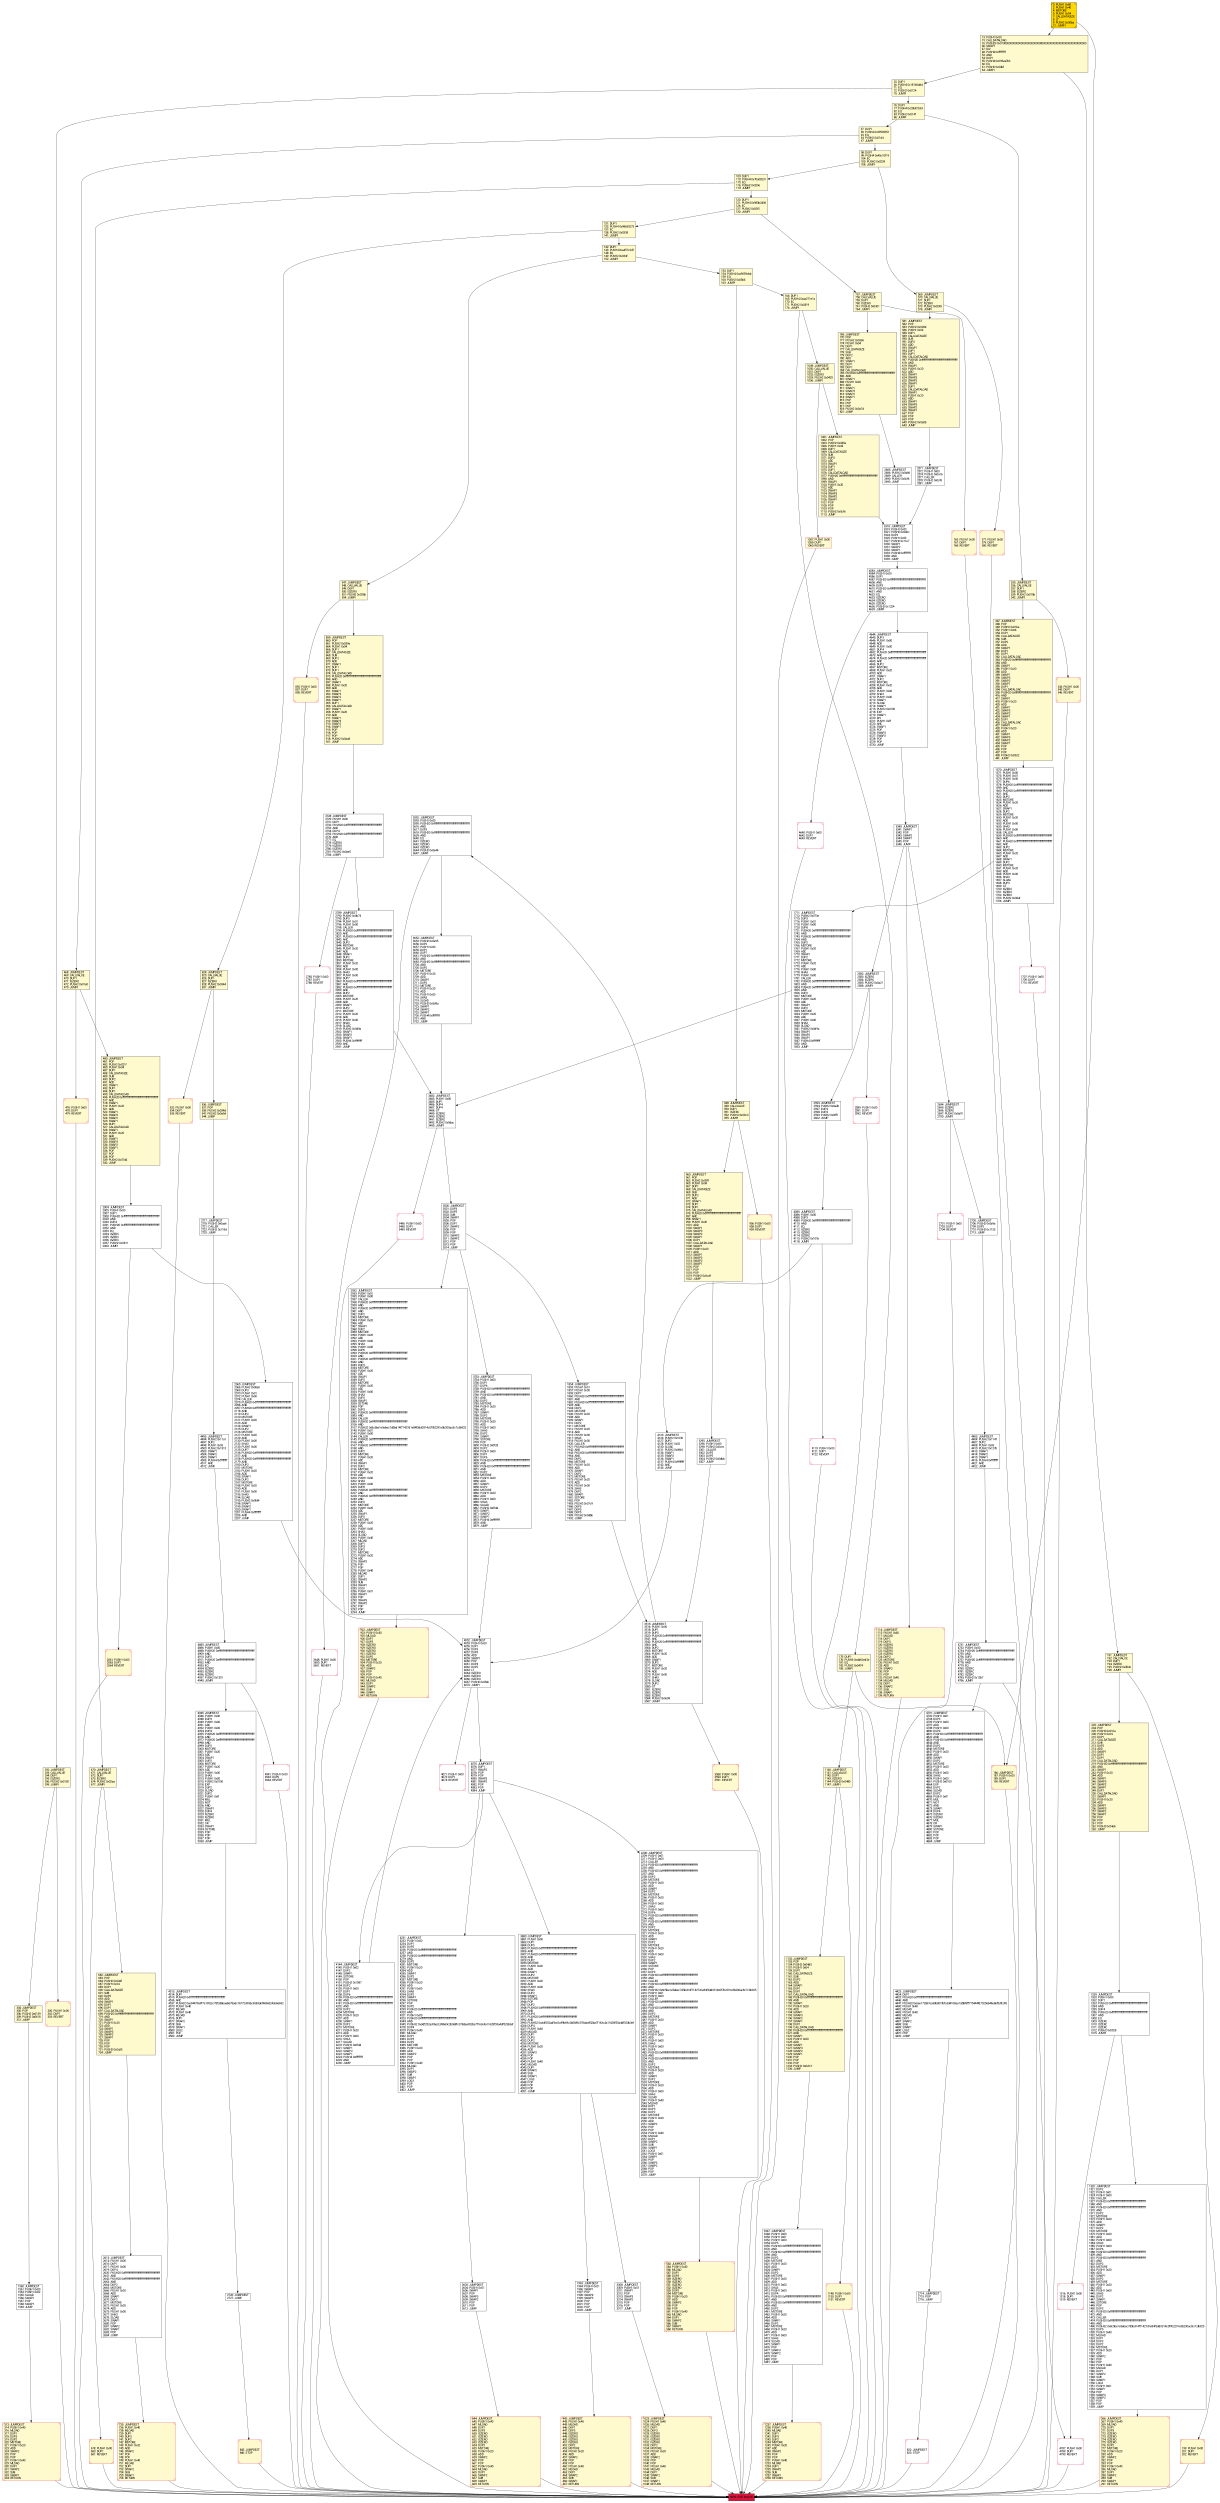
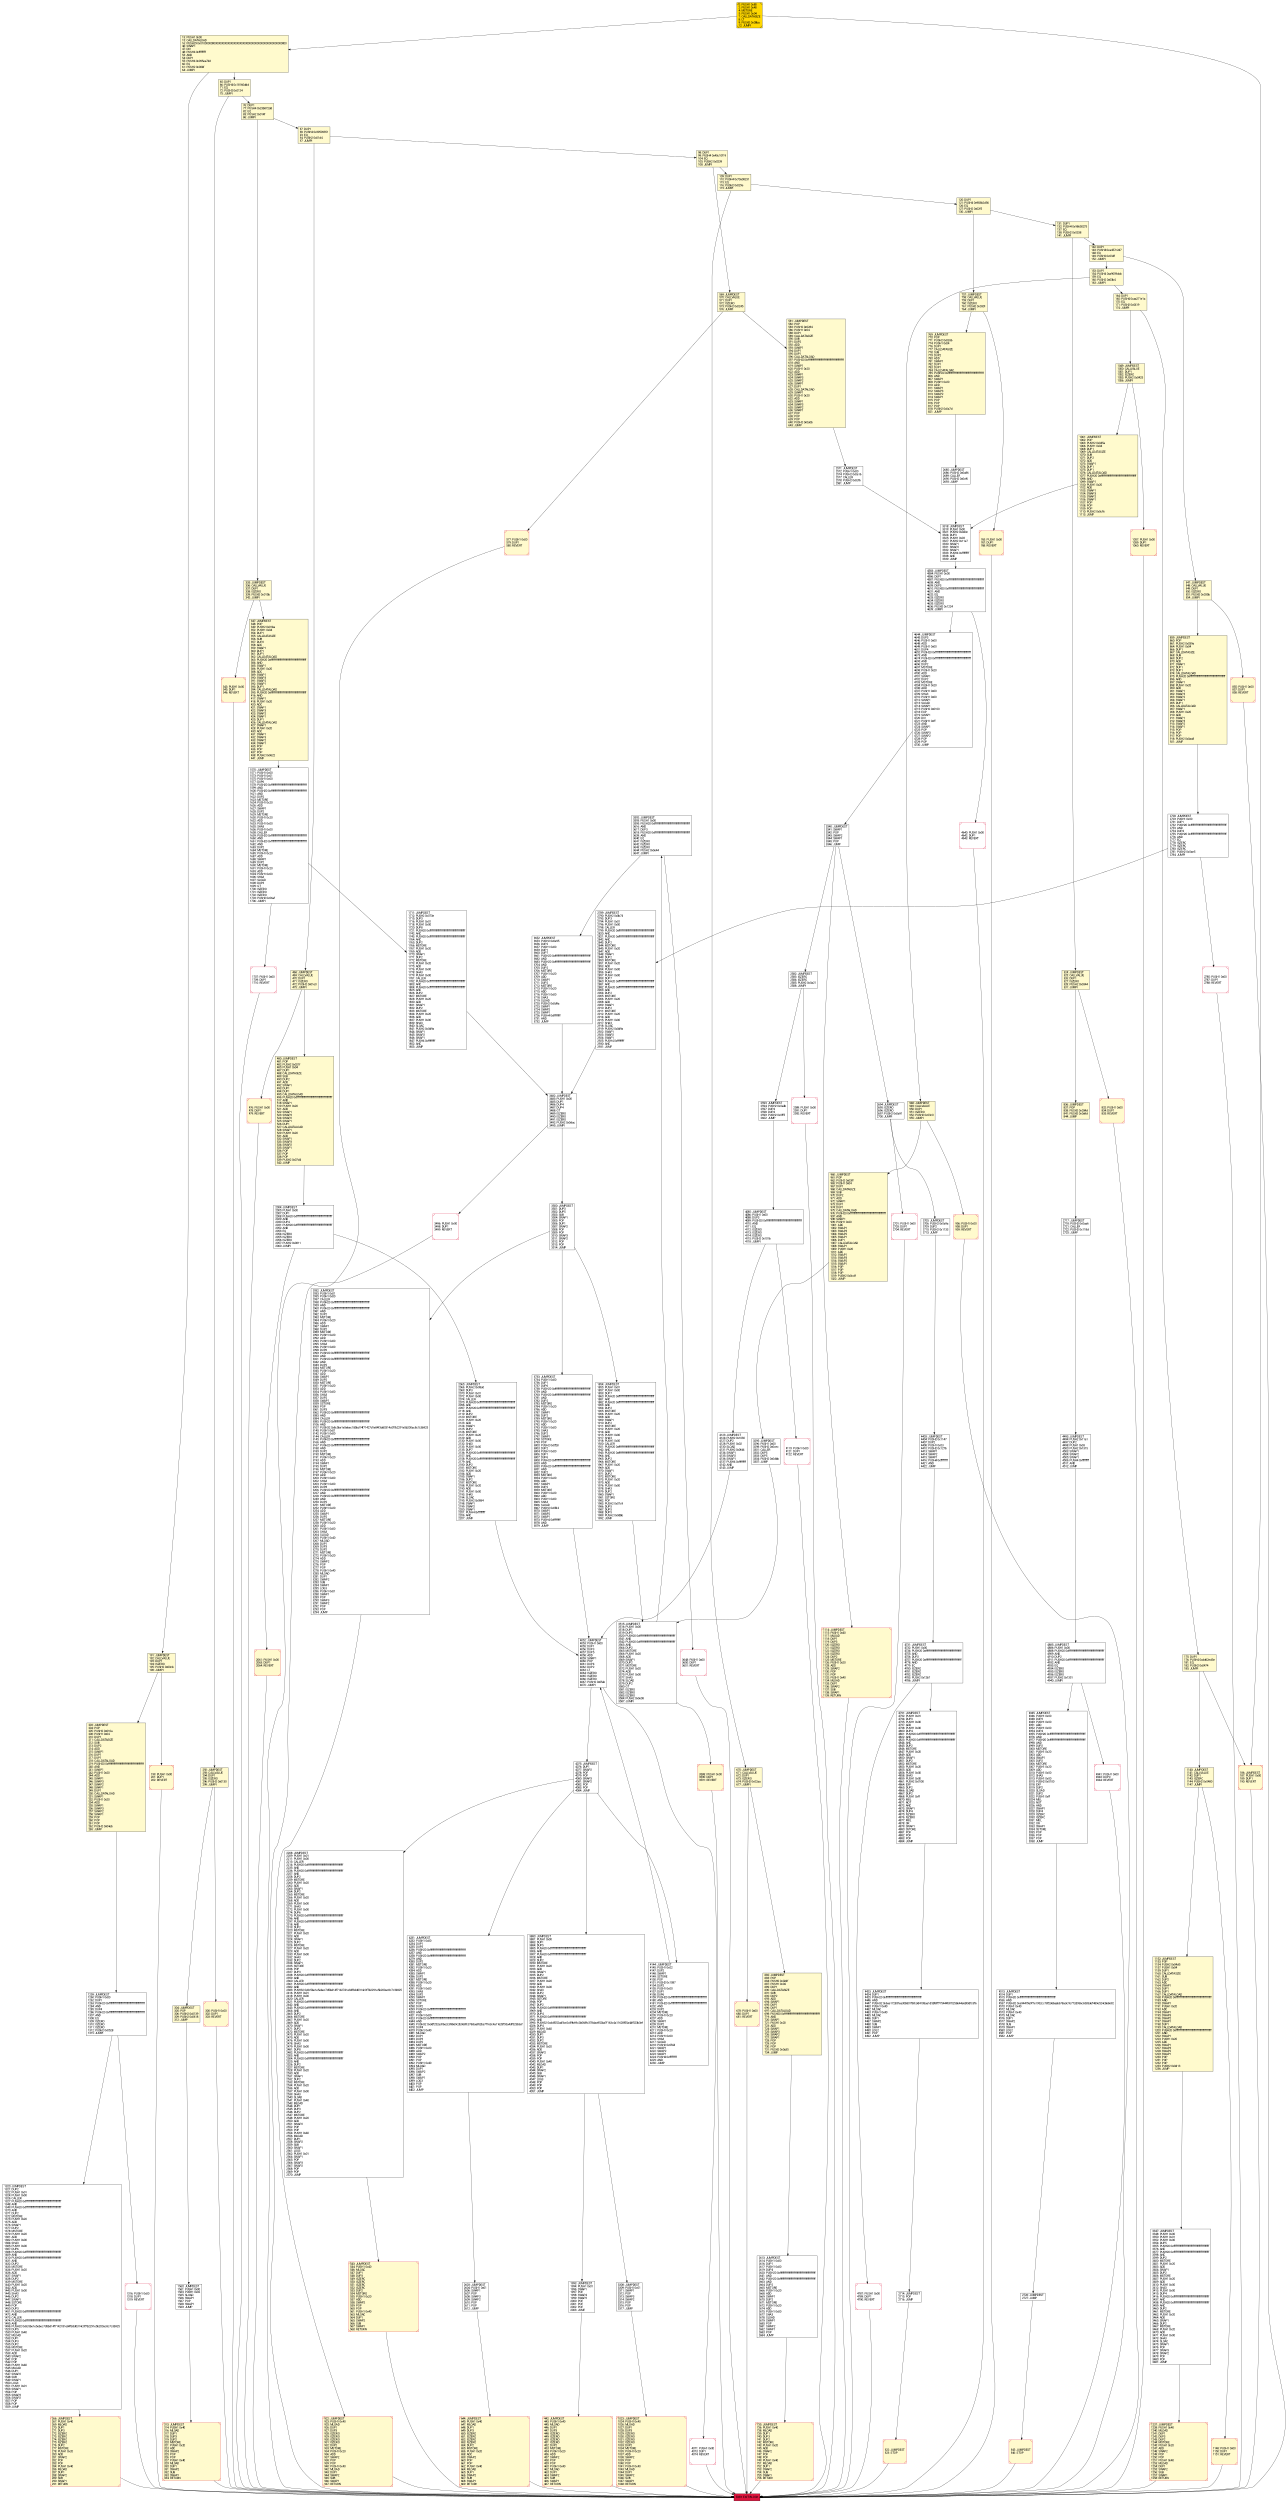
(819, 543) -> (1144, 543)
(1071, 2373) -> (353, 2495)
(917, 2452) -> (895, 2452)
none -> (715, 2483)
